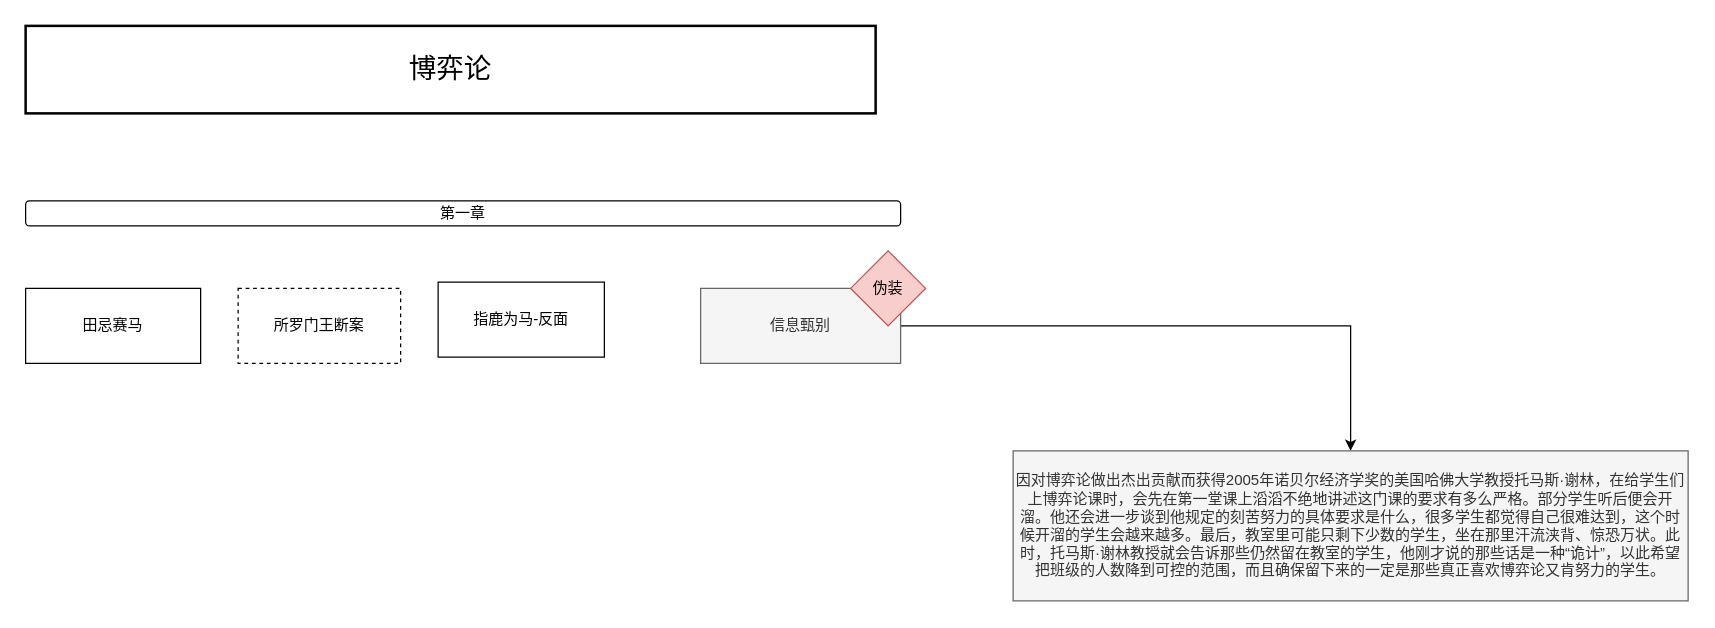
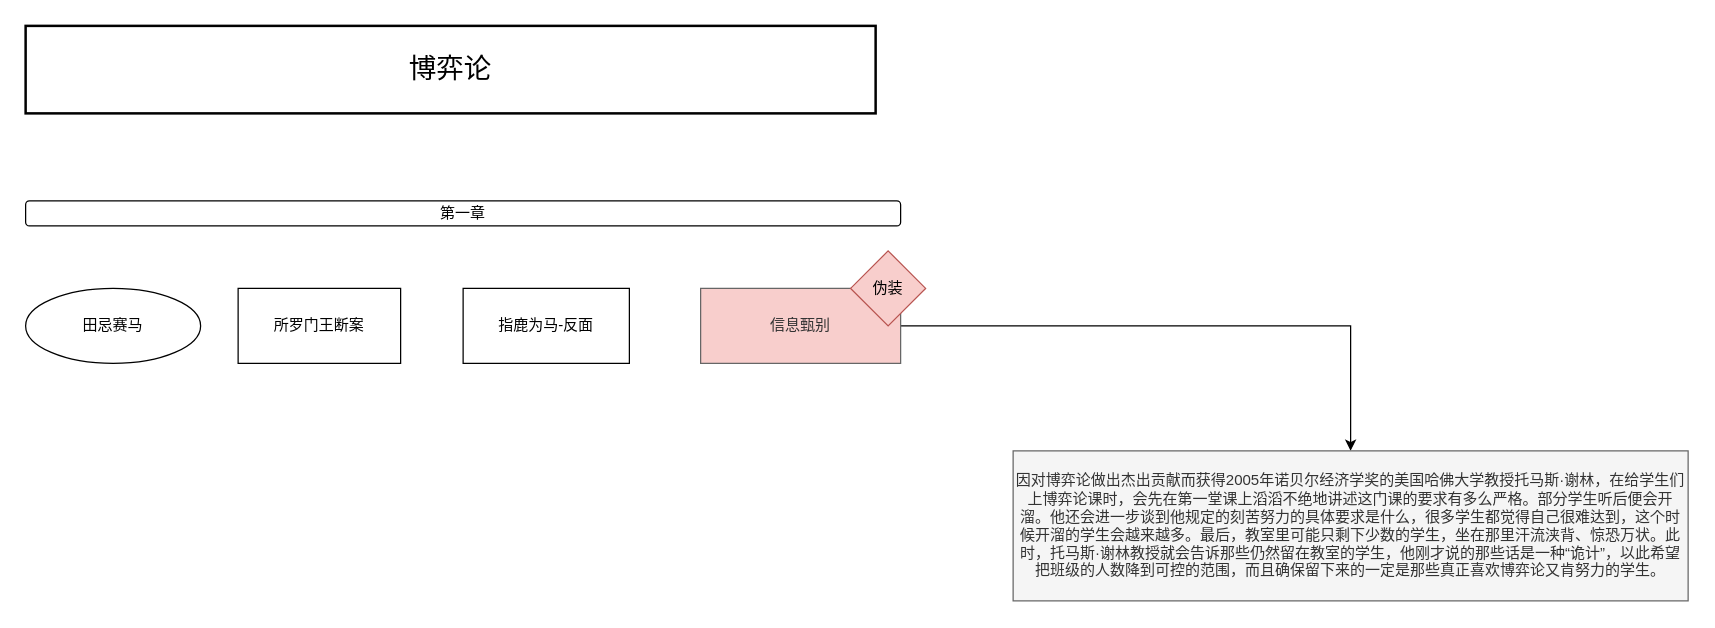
(521, 319) -> (546, 326)
(113, 326) -> (113, 326)
(319, 326) -> (319, 326)
(801, 326) -> (801, 326)
